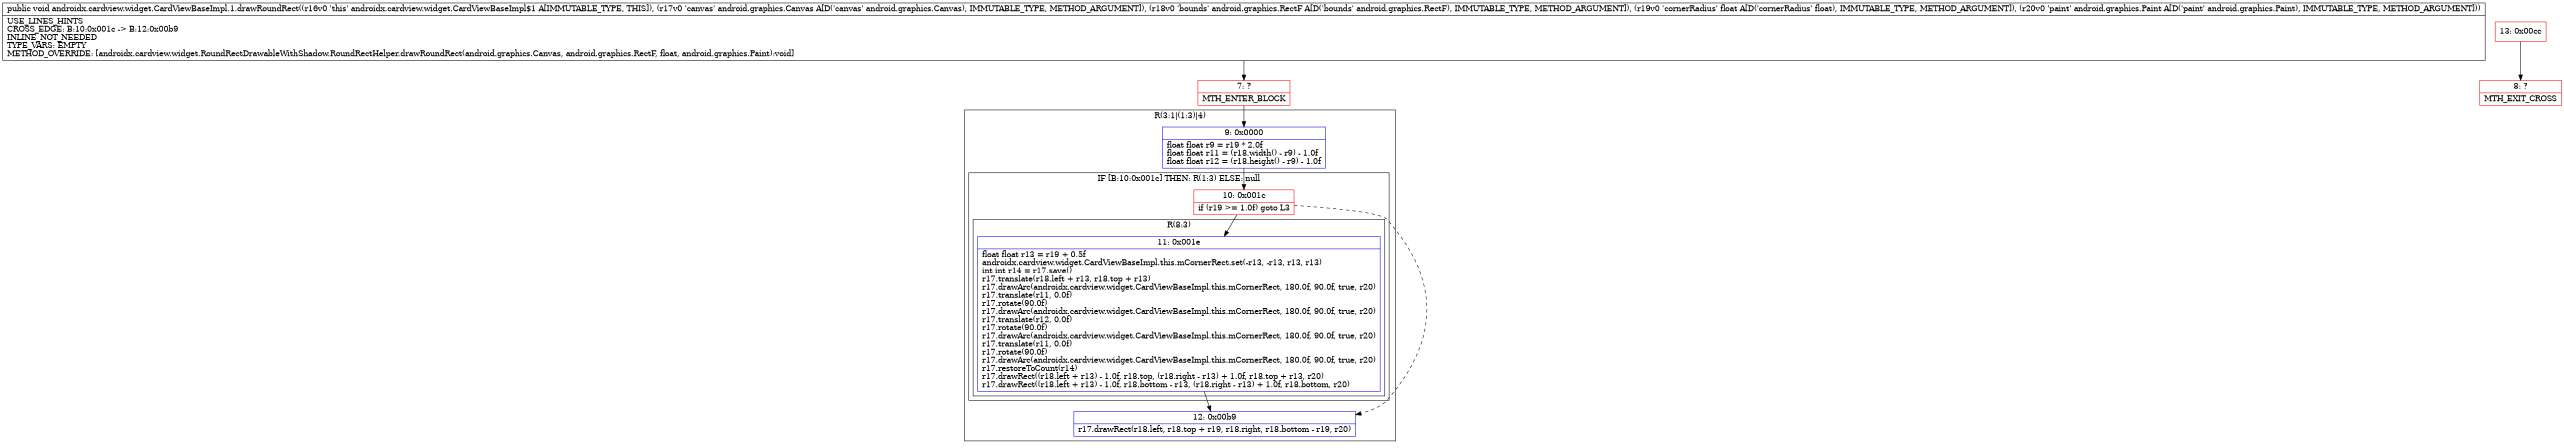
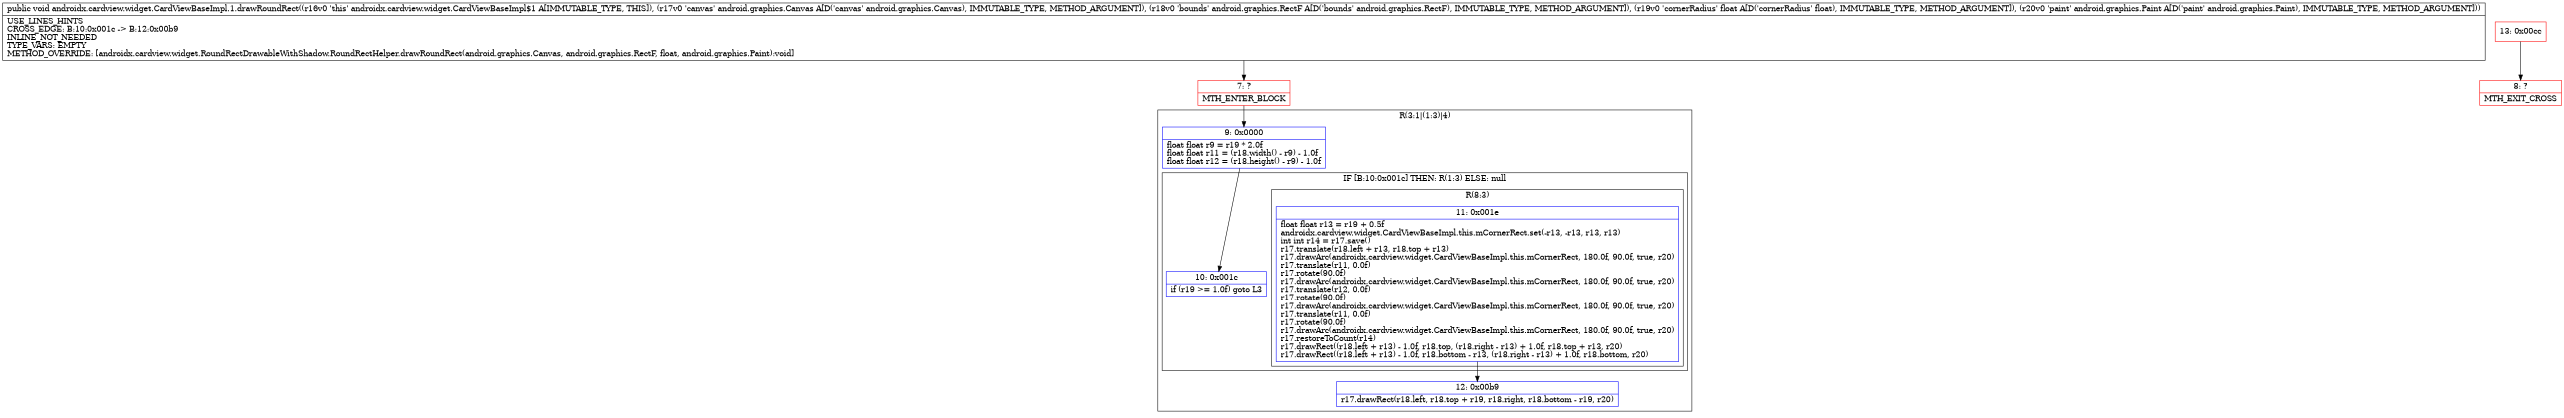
(1244, 202) -> (1216, 284)
(1232, 223) -> none
(1421, 278) -> none
